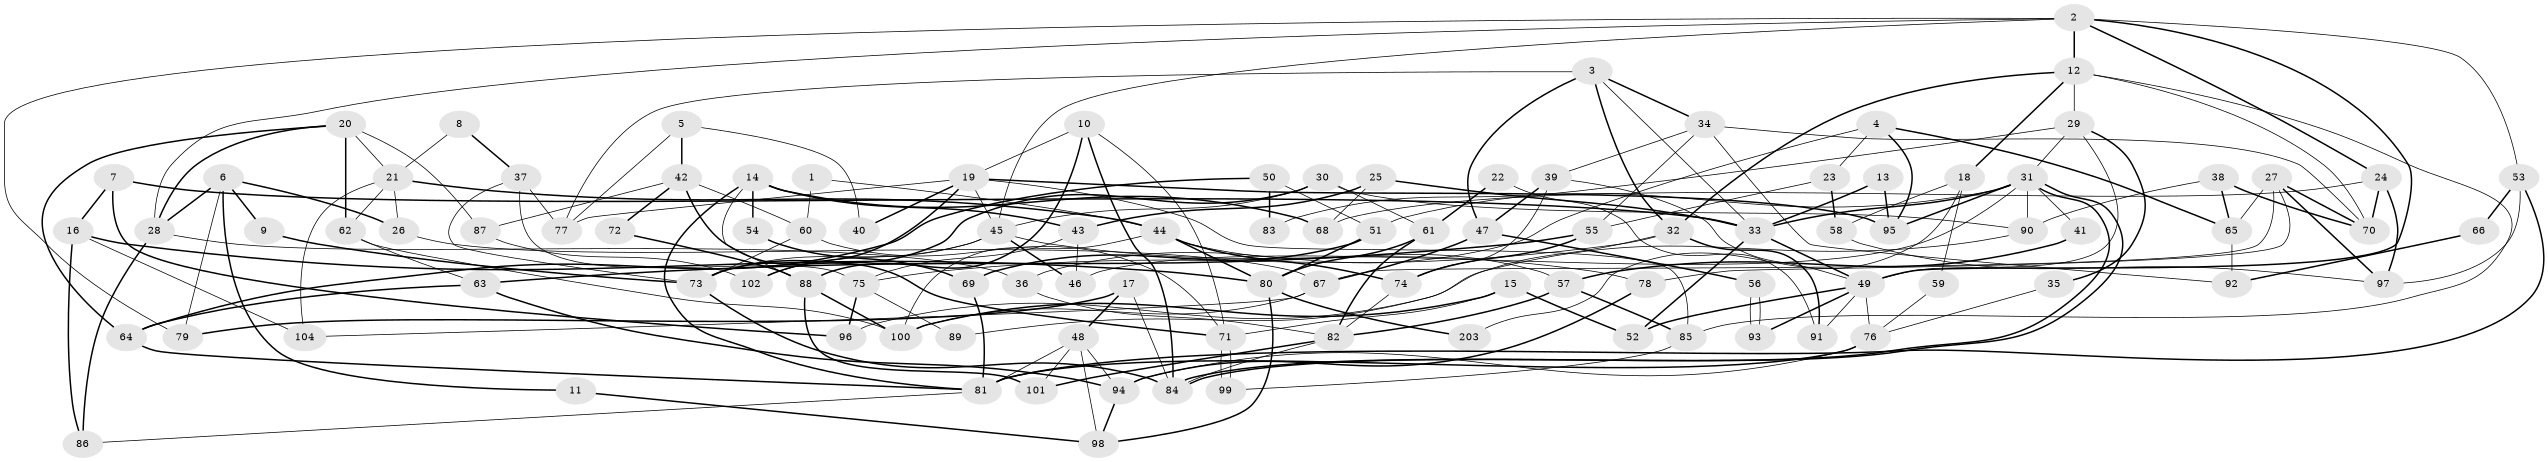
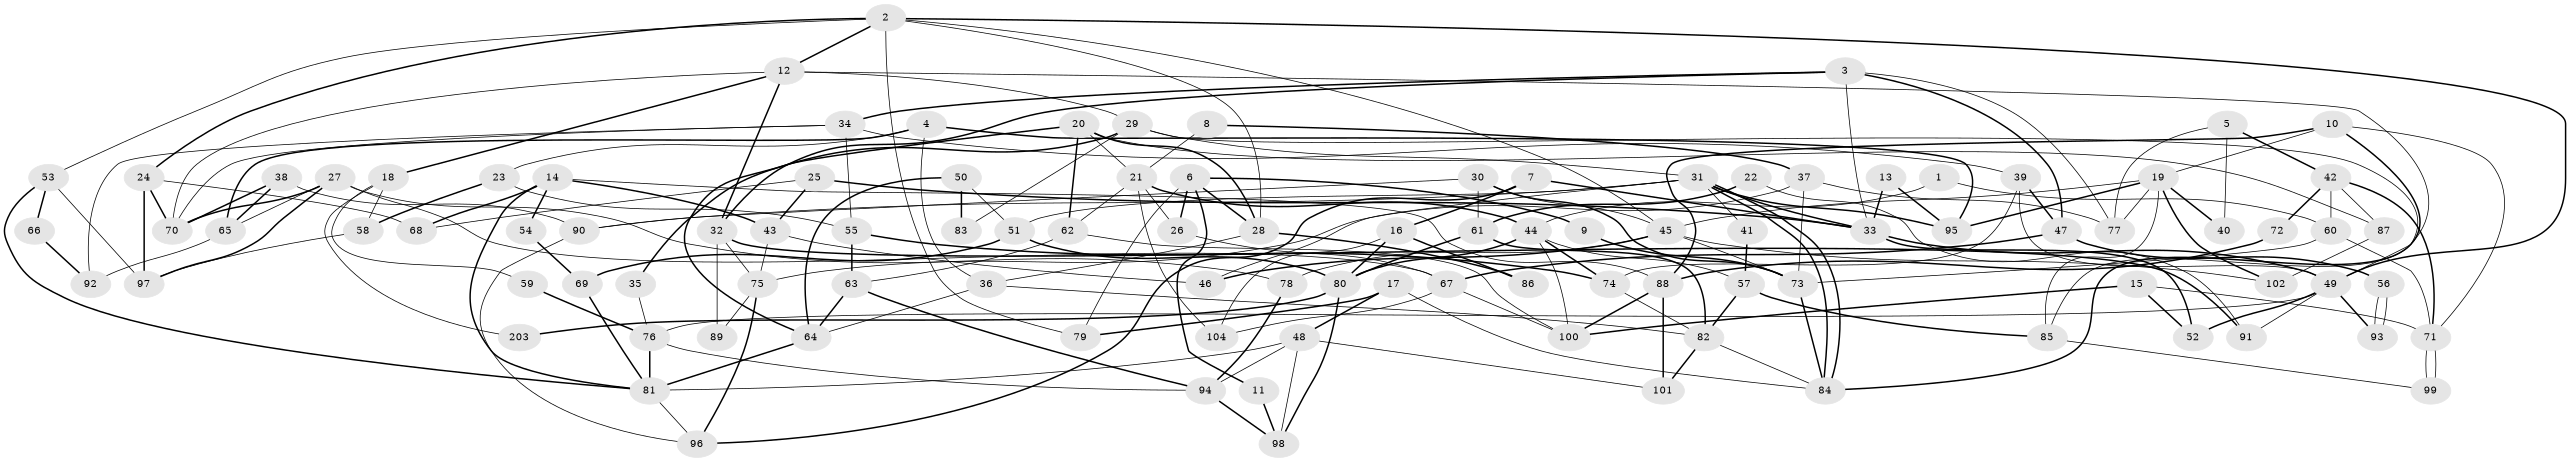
none -> (902, 310)
(1905, 311) -> (588, 311)
(532, 418) -> (673, 418)
